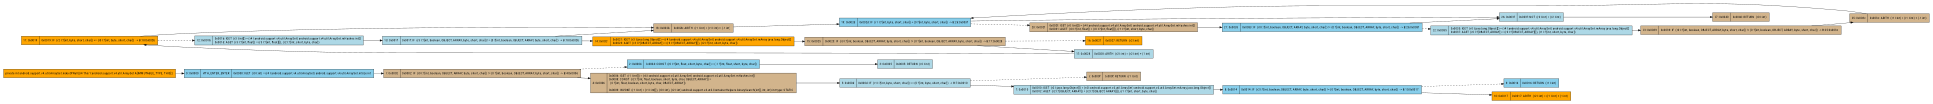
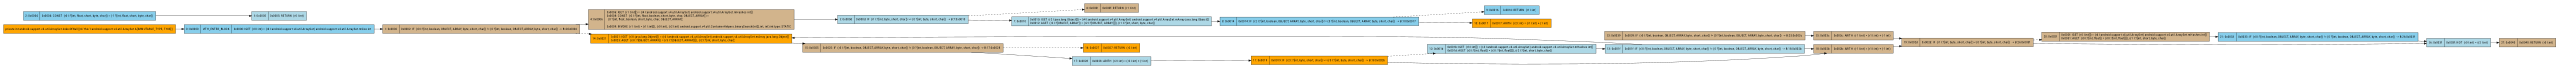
(905, 22) -> (1967, 42)
(1531, 30) -> none
(602, 68) -> (582, 34)
(216, 73) -> (216, 29)
